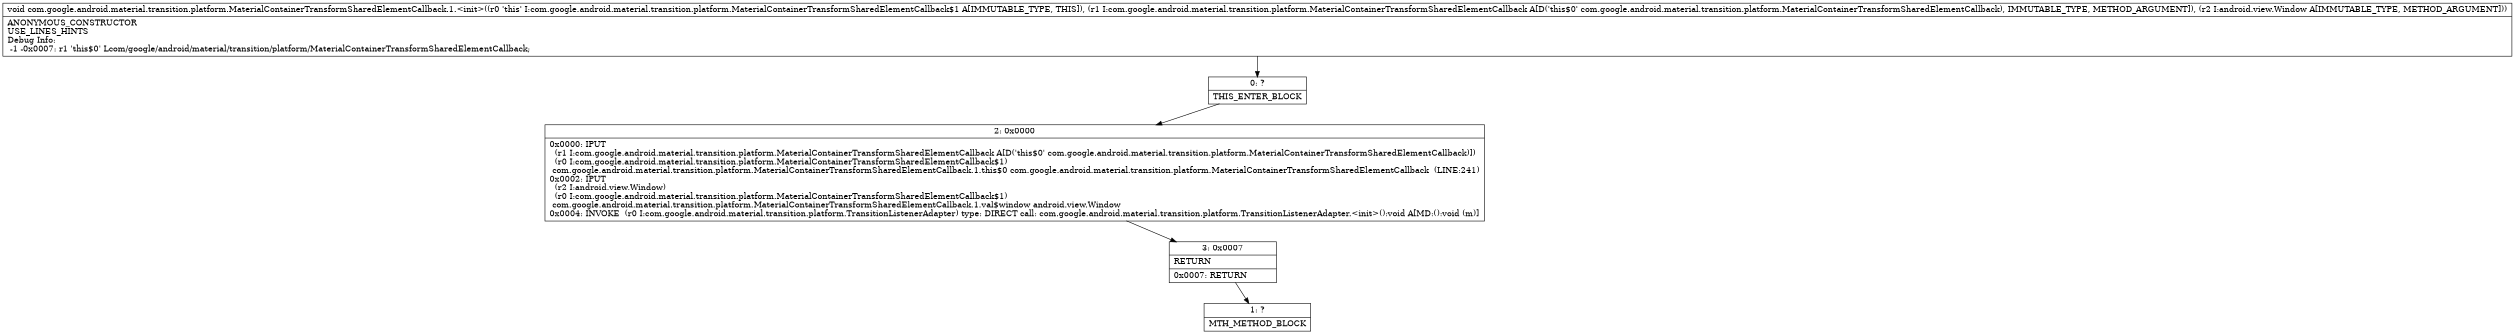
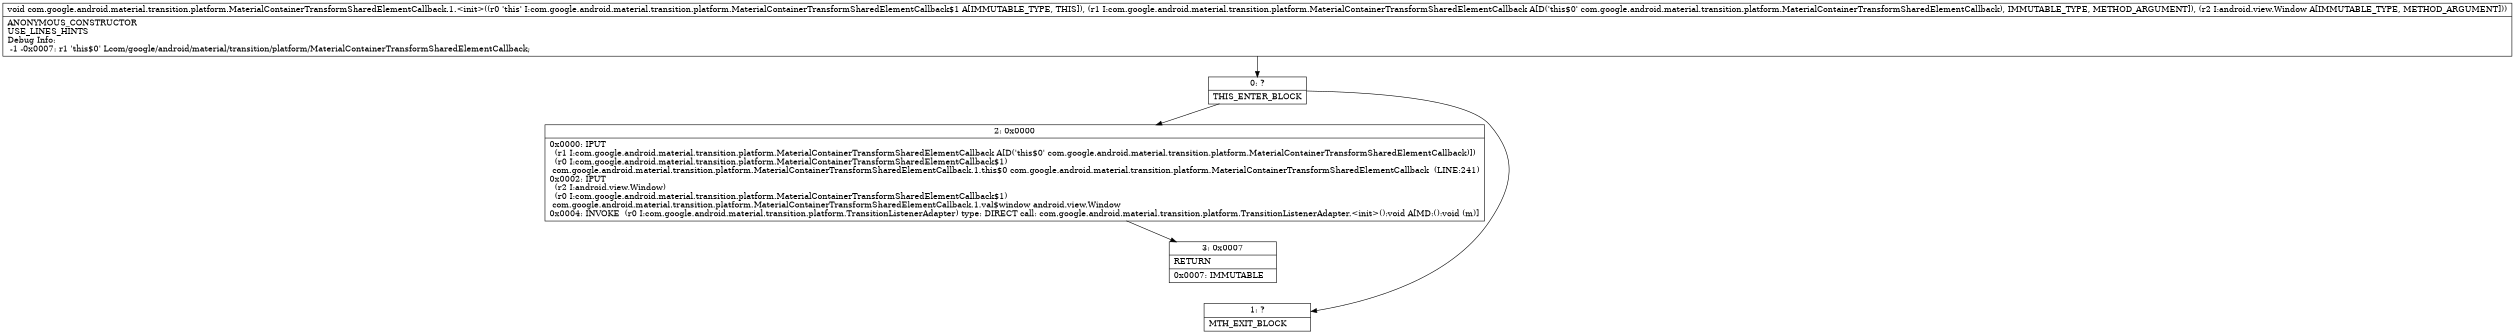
(1214, 276) -> (1223, 276)
(1241, 291) -> (1508, 178)
(1257, 324) -> (1248, 324)
